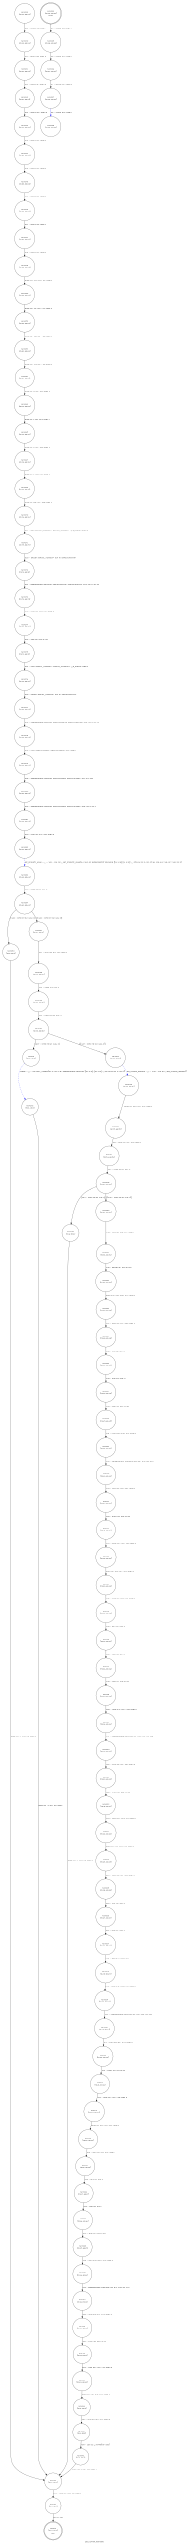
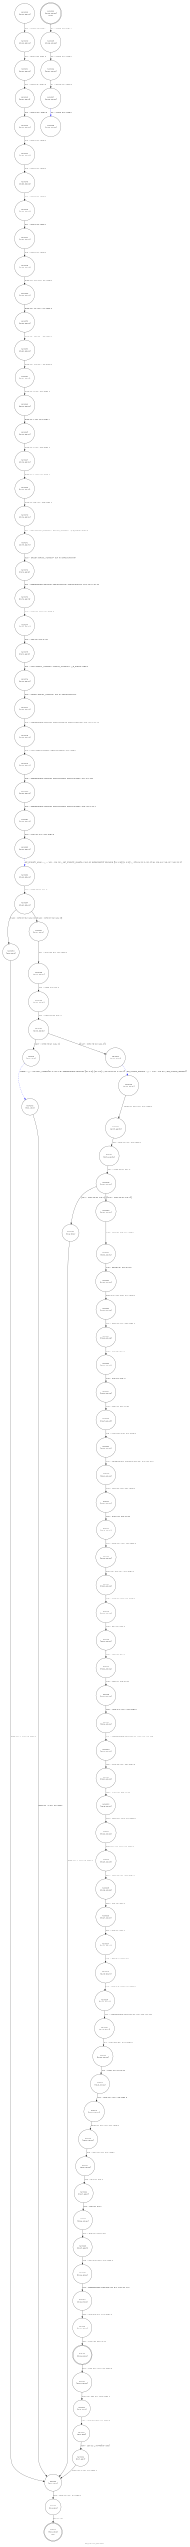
(82, 2354) -> (82, 2355)
